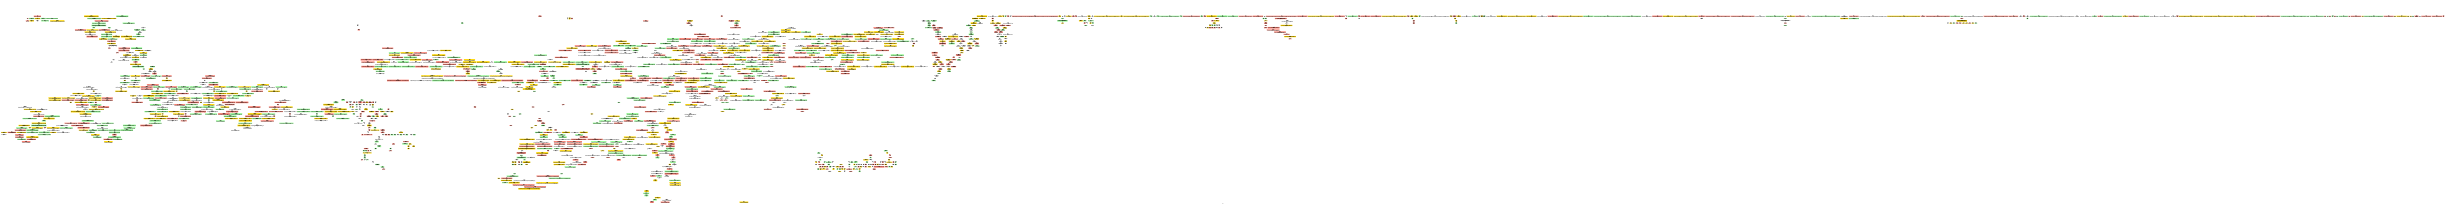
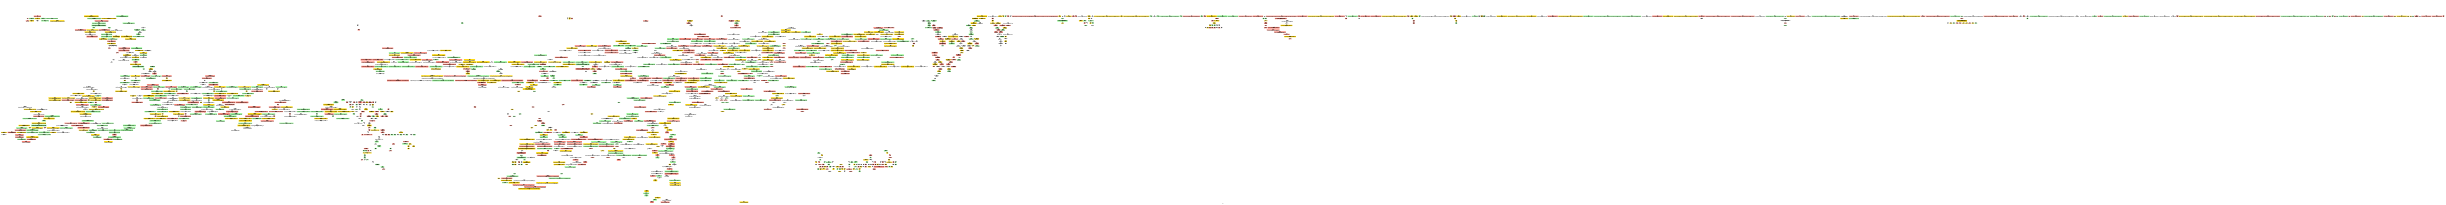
(565, 50) -> (565, 50)
